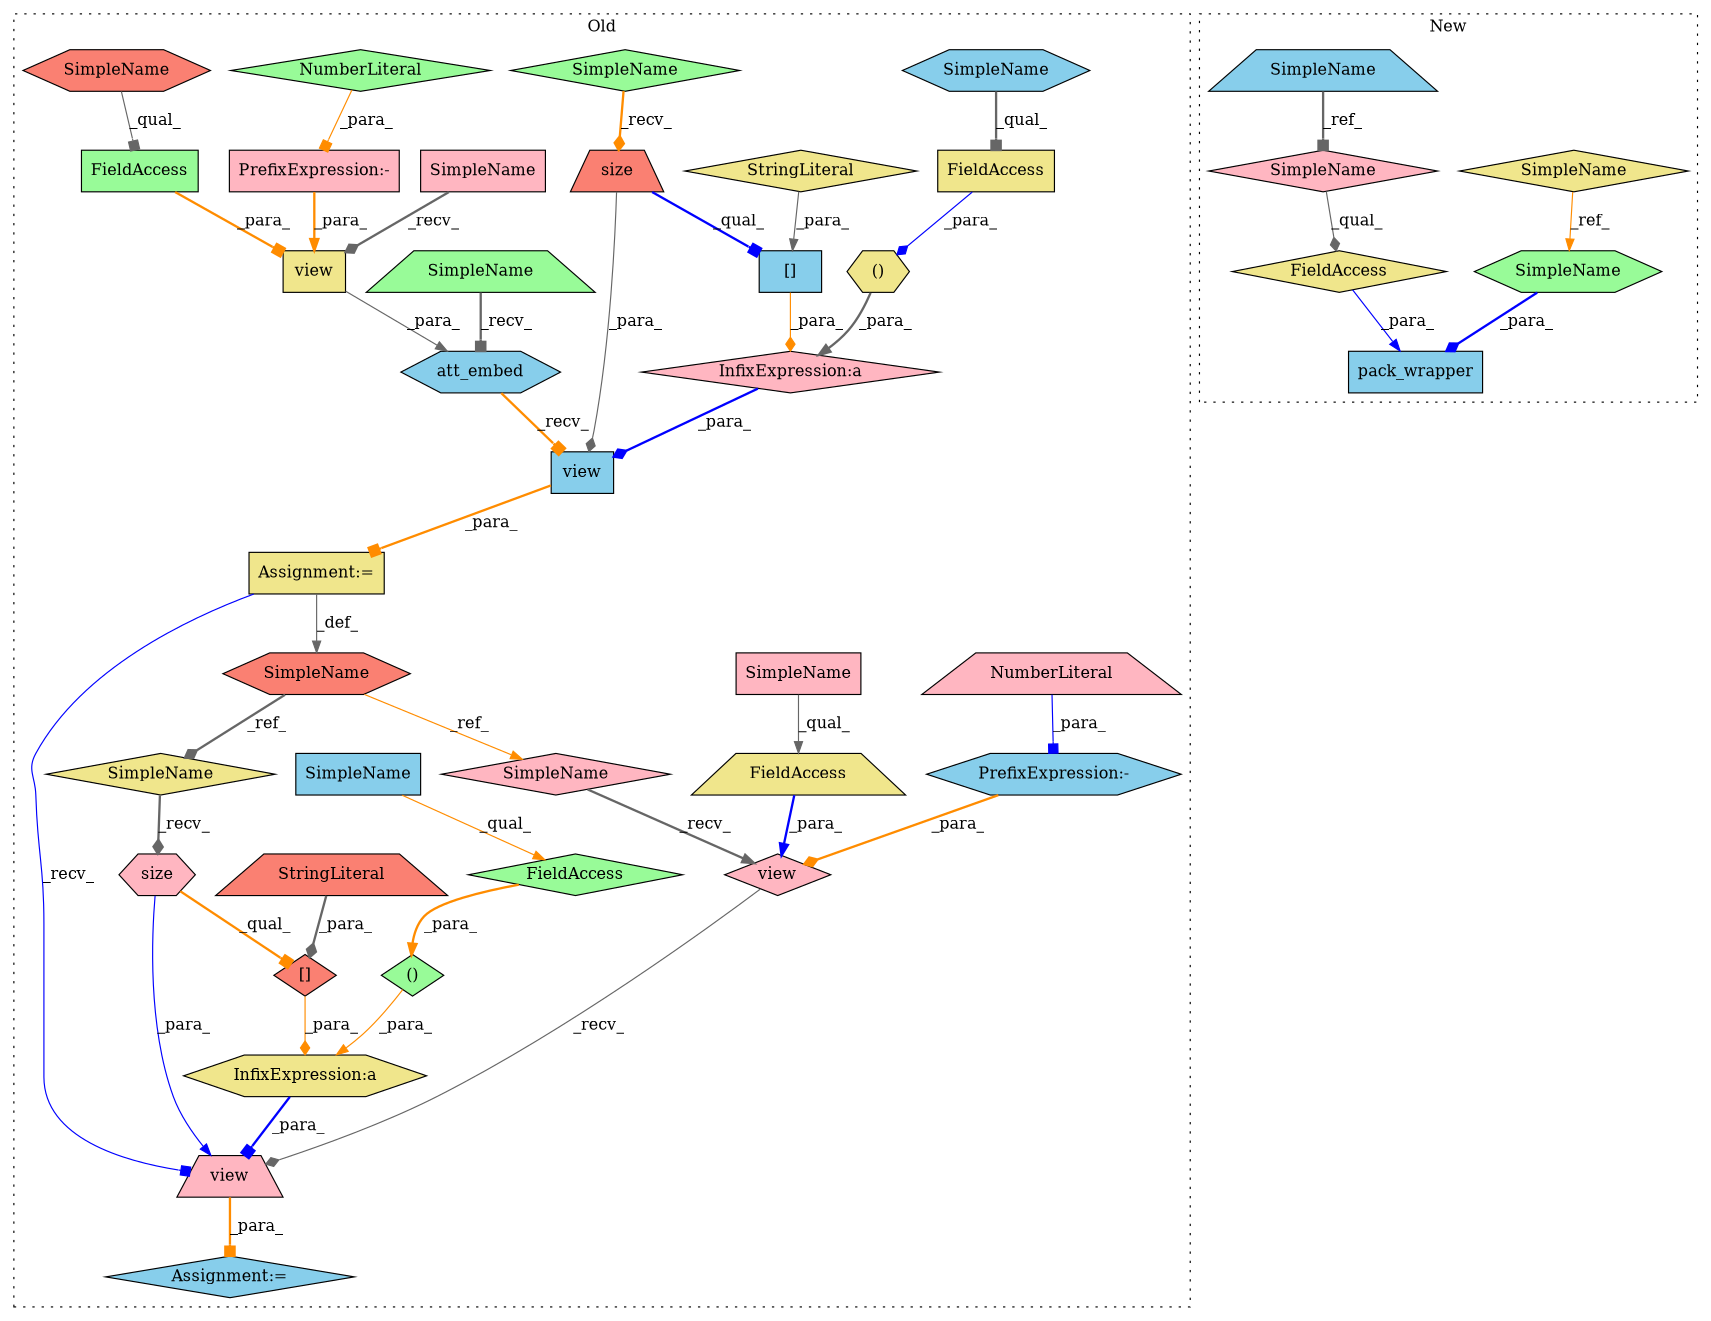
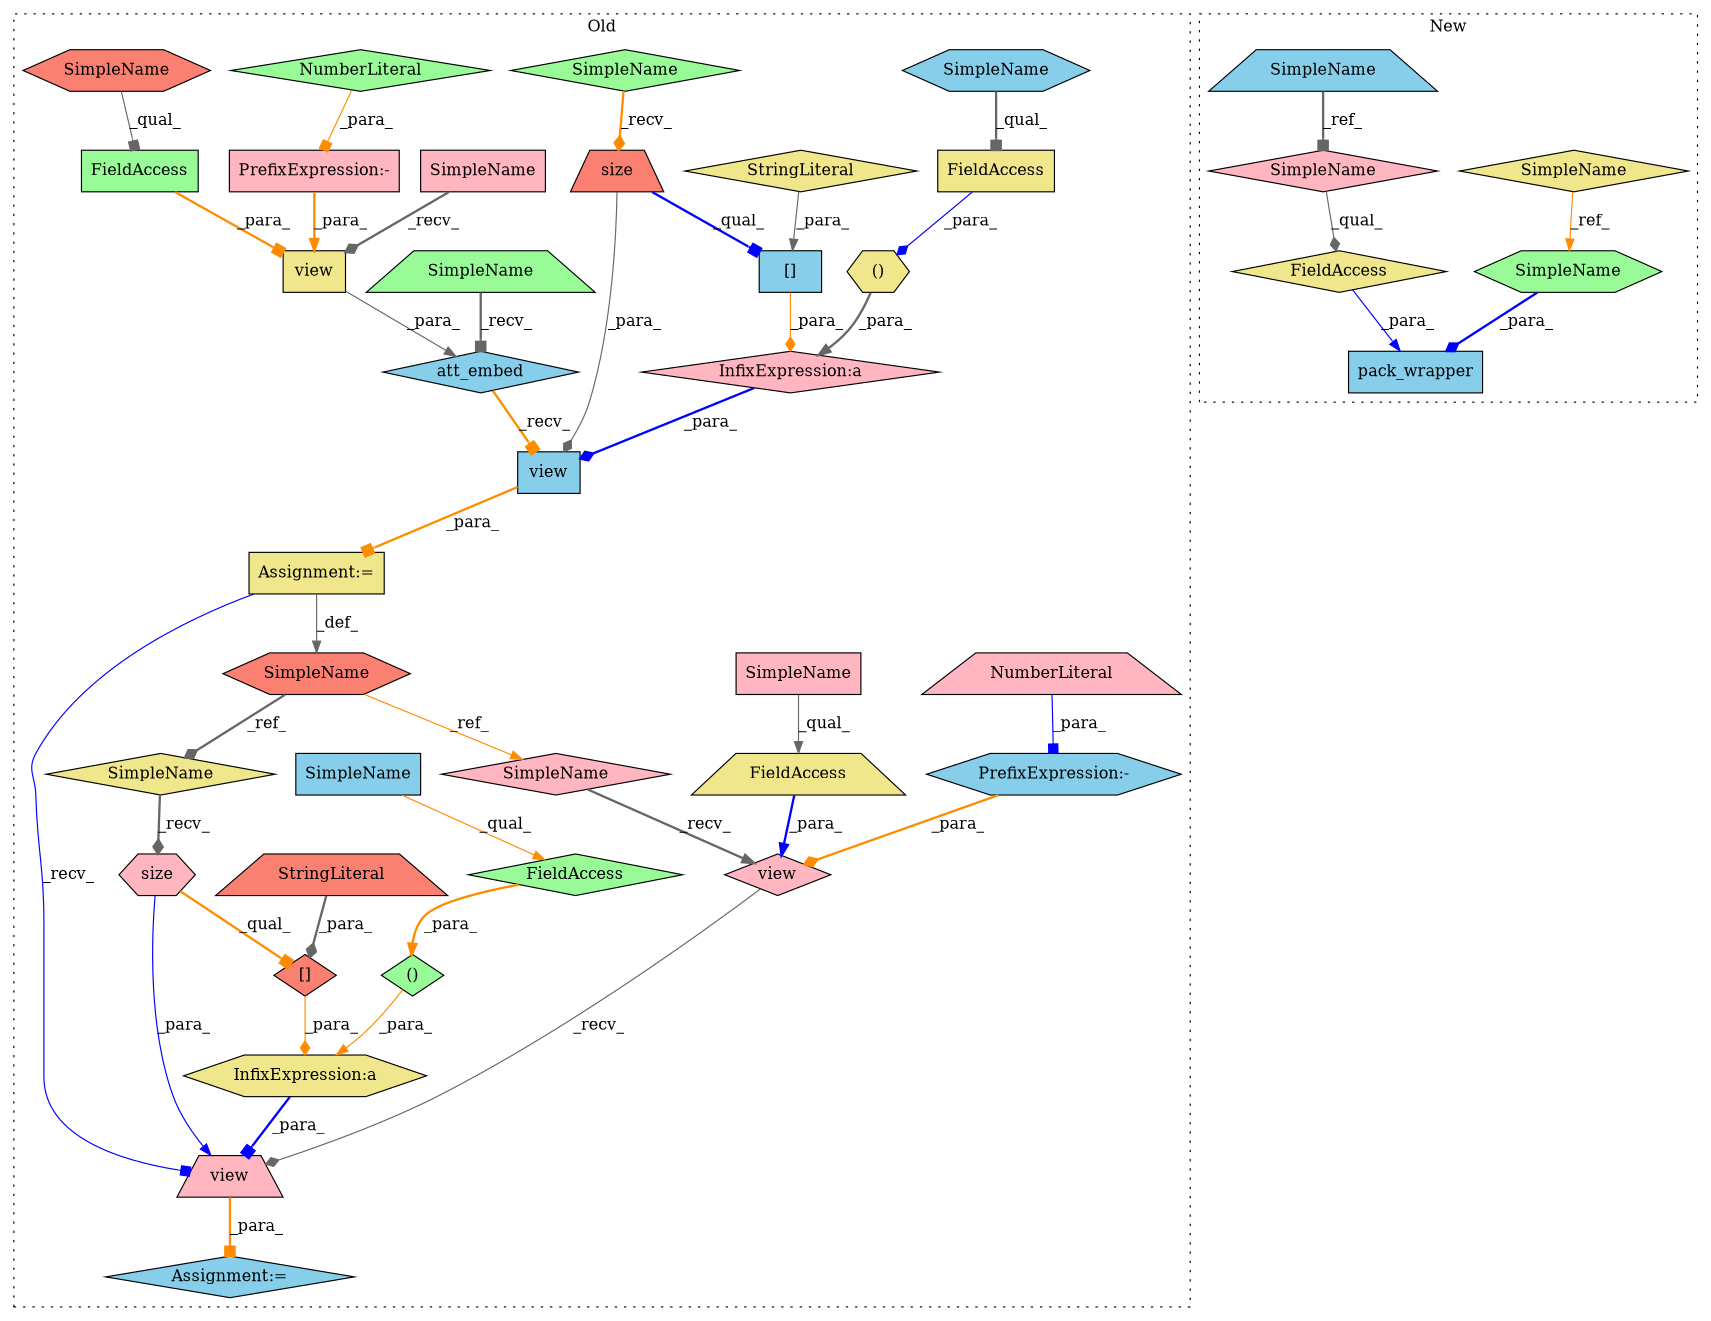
(481, 372) -> (481, 372)
